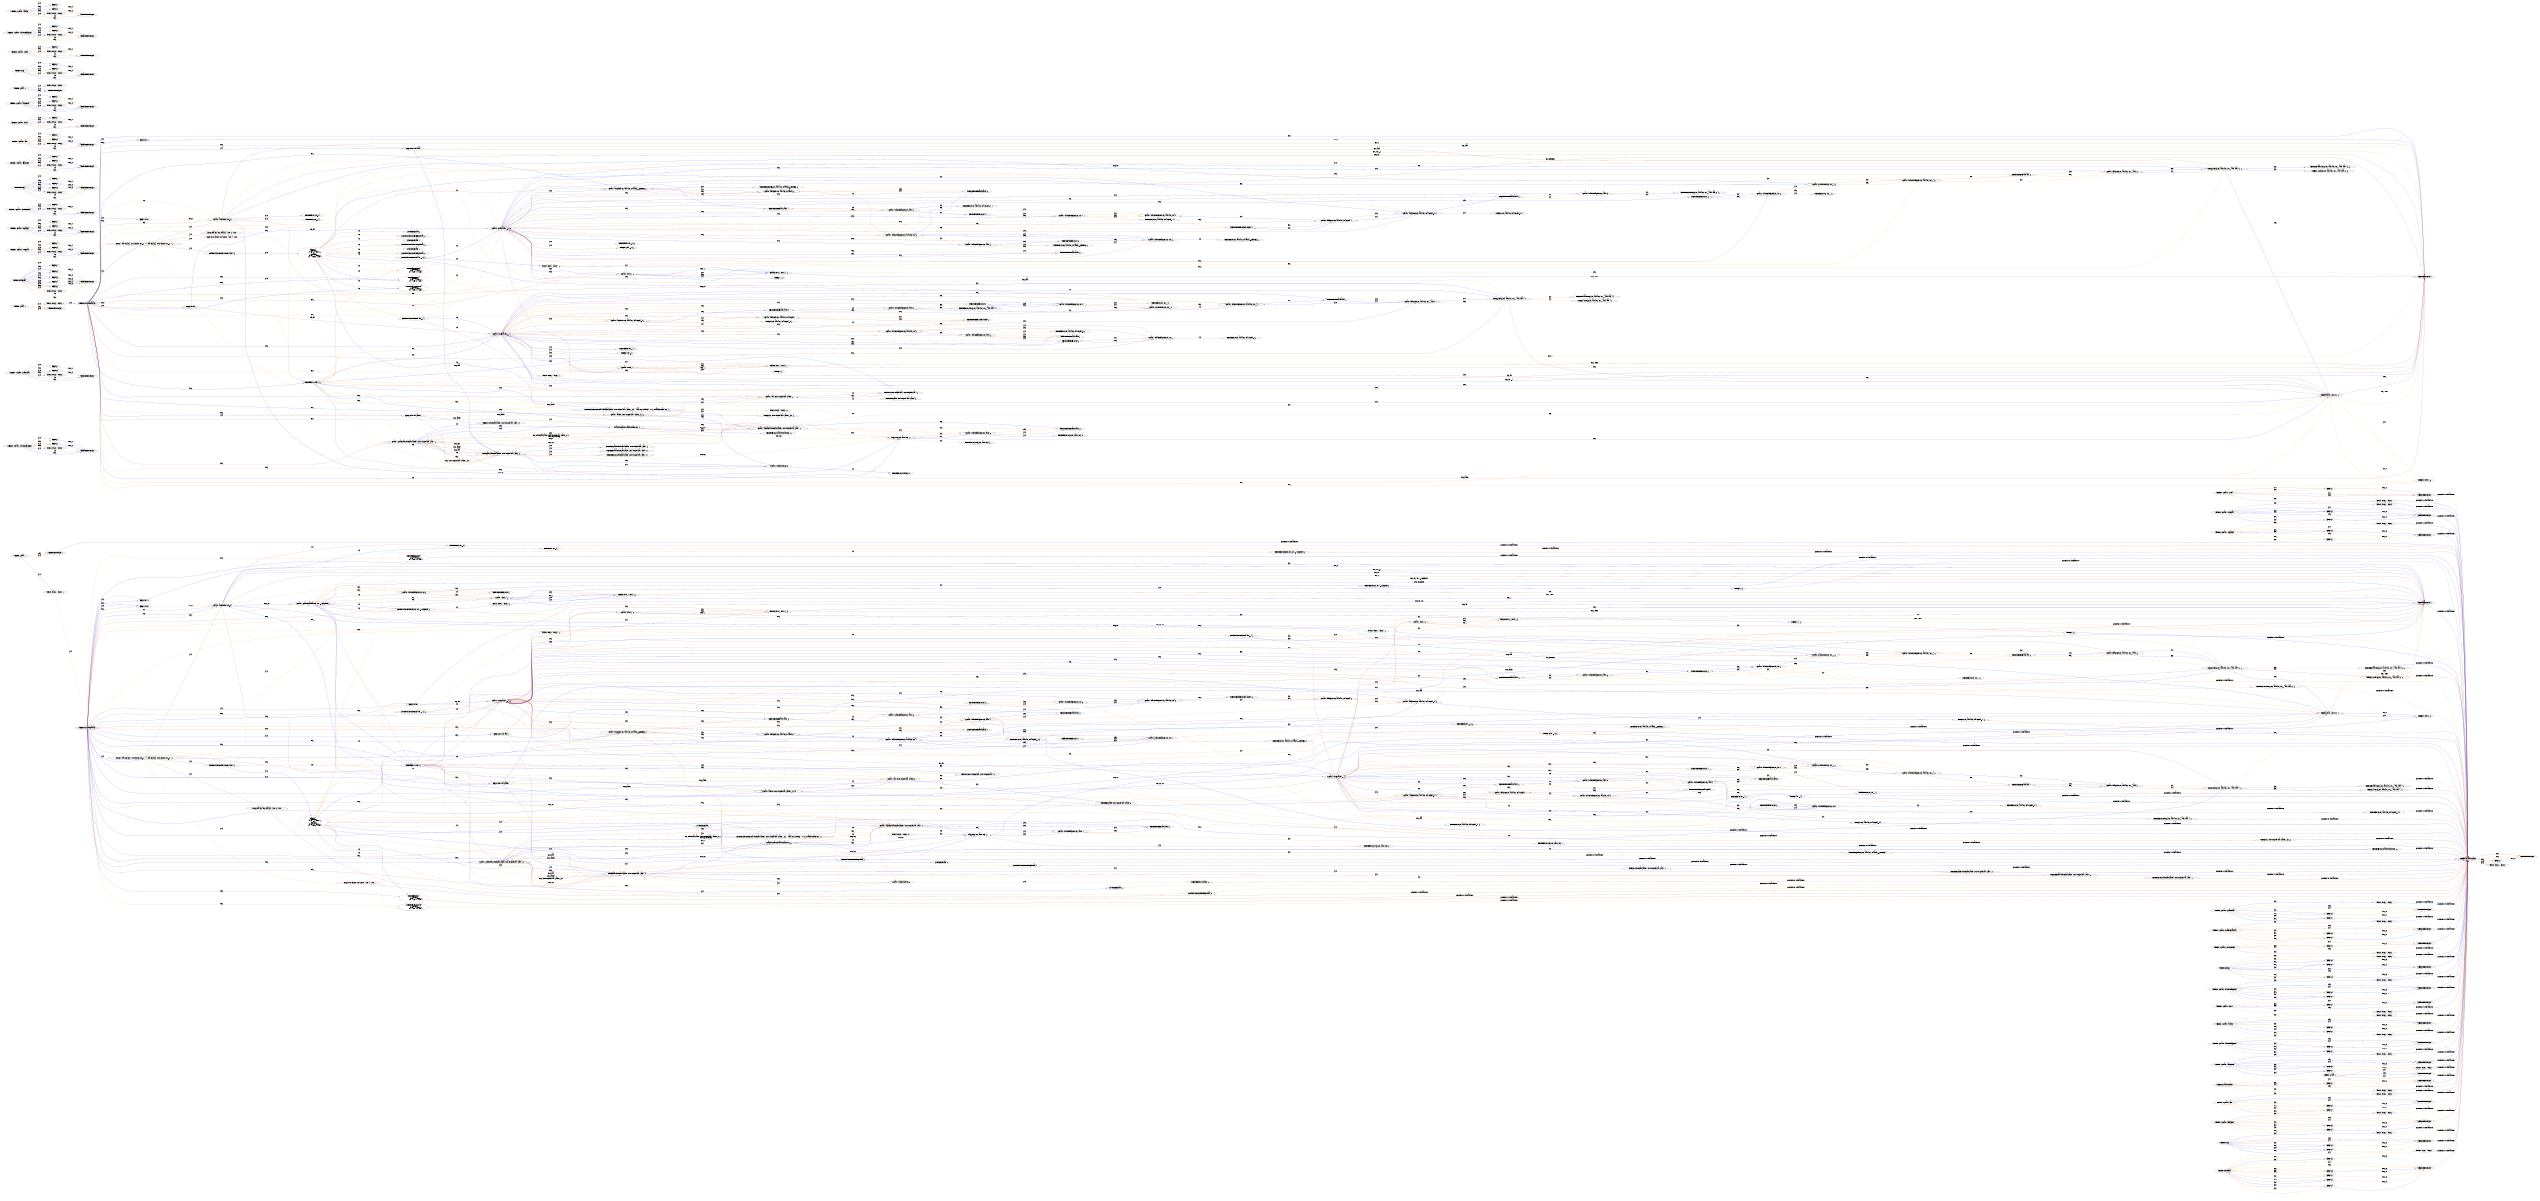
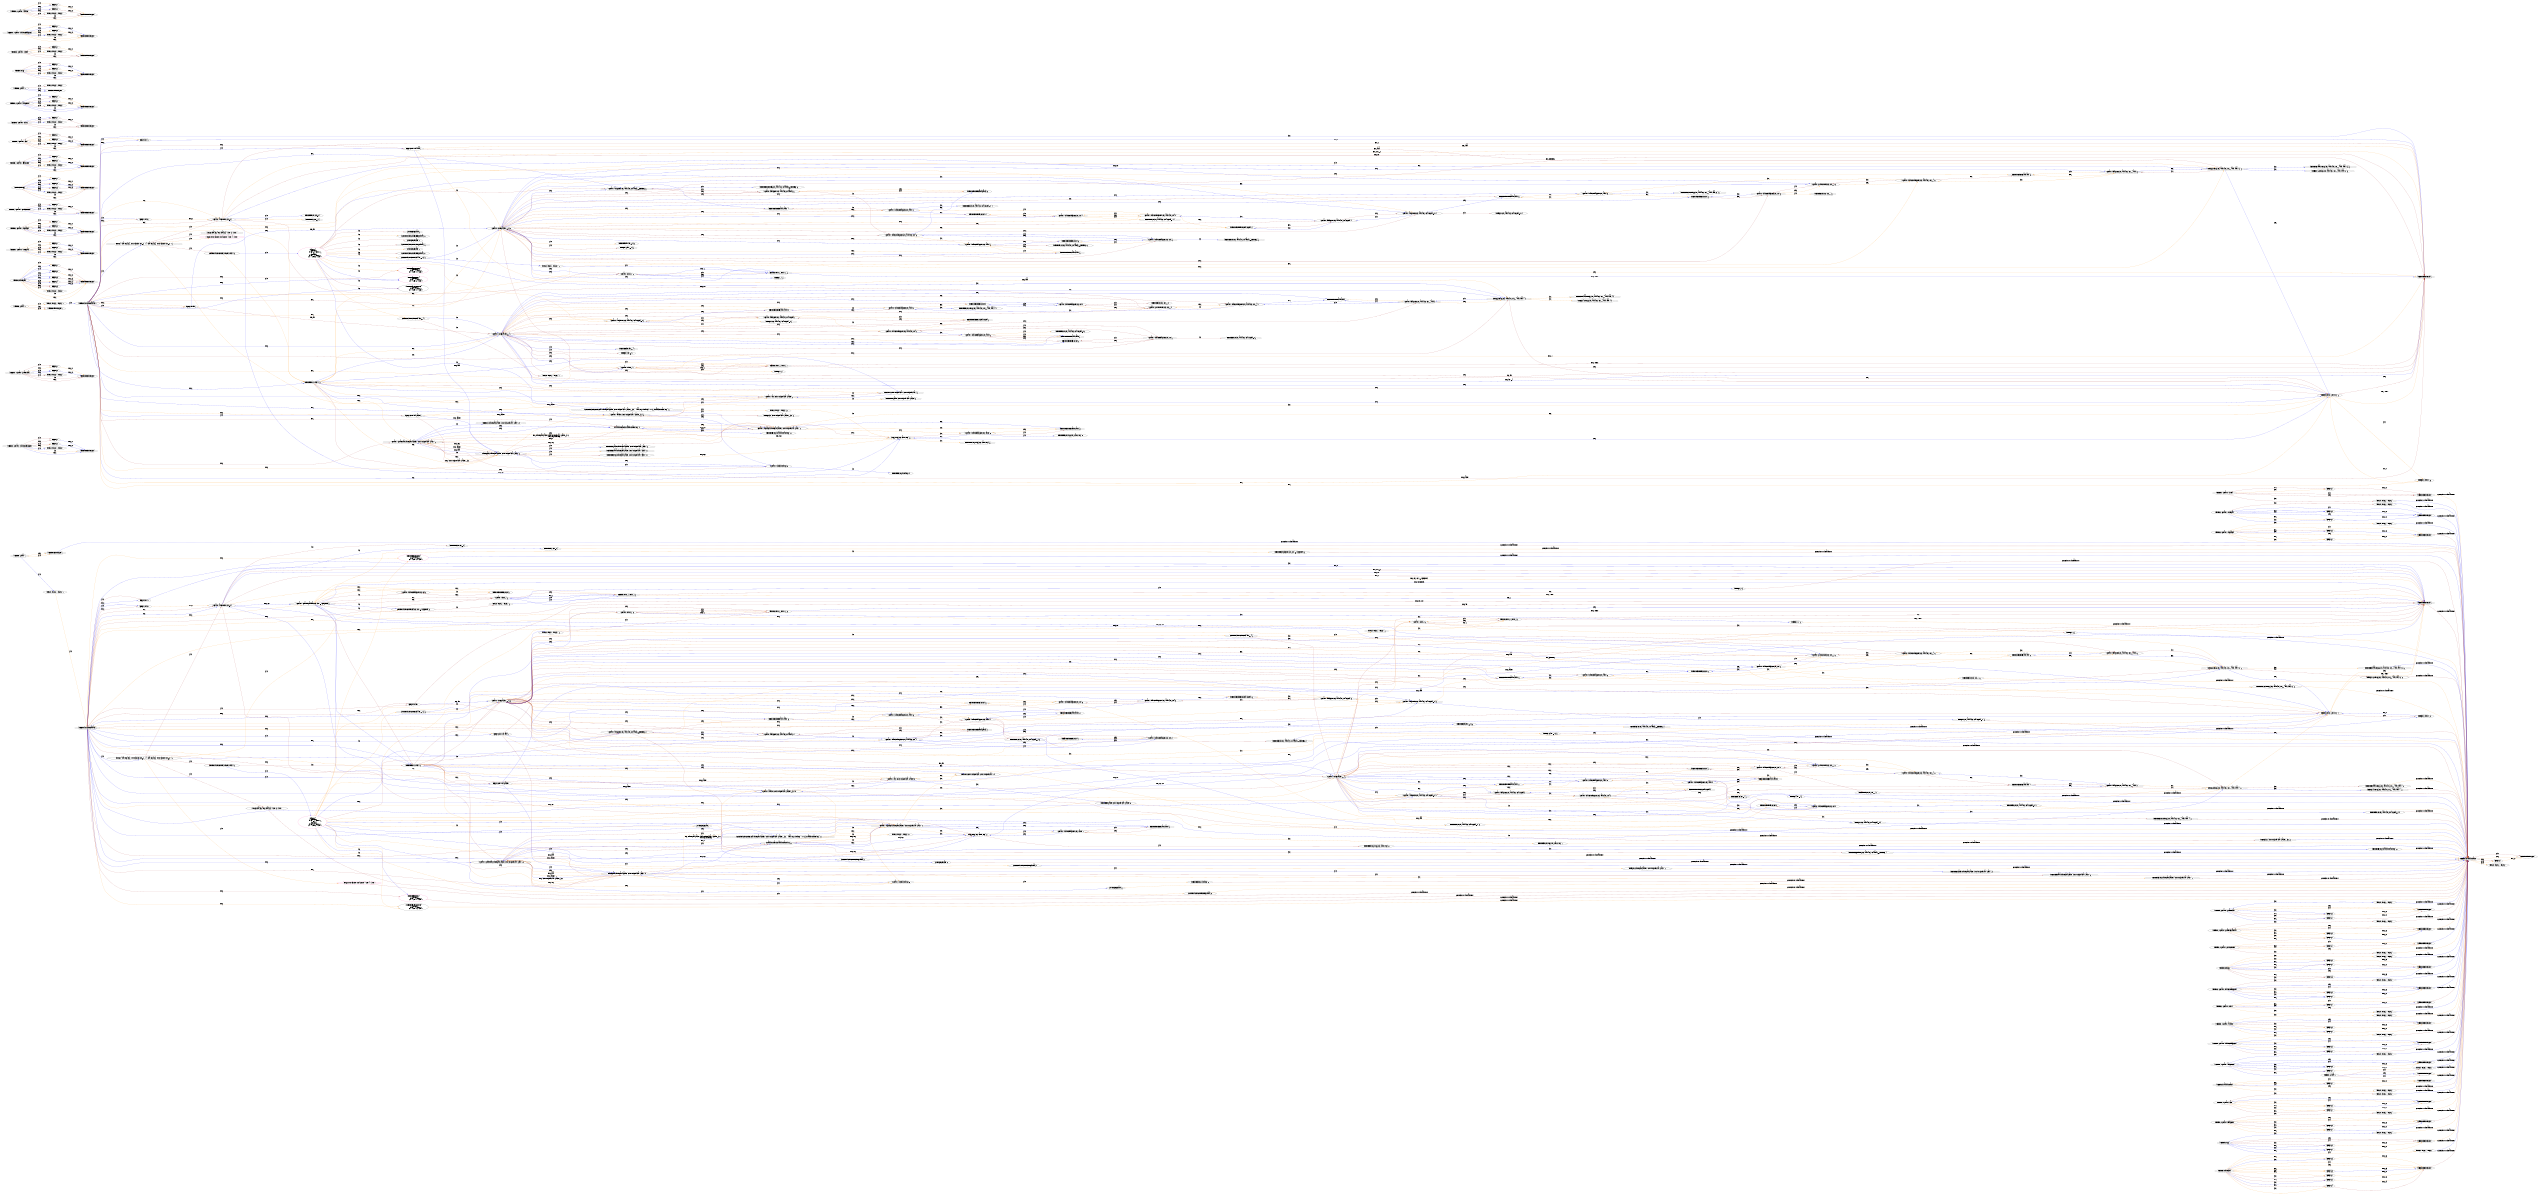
(1377, 586) -> none
